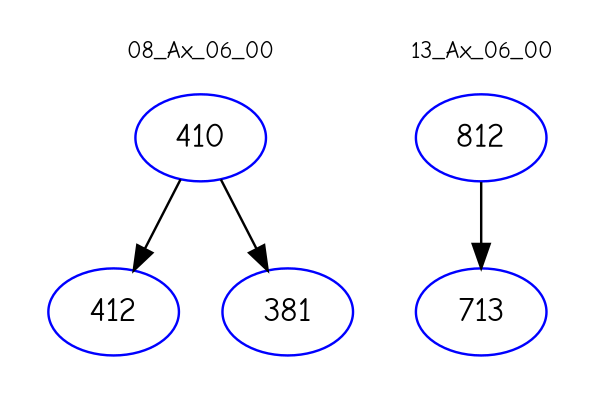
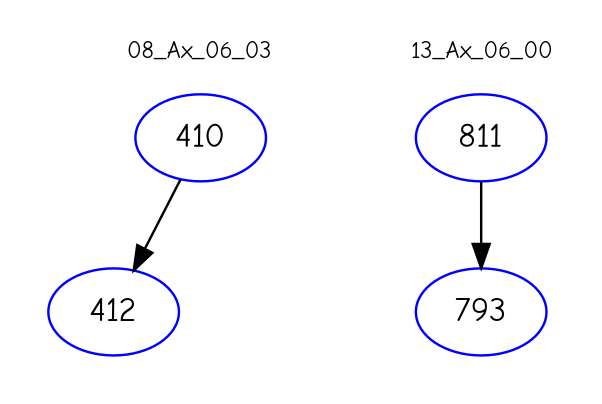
(201, 52) -> (201, 52)
(481, 138) -> (481, 138)
(288, 312) -> none
(481, 312) -> (481, 312)
